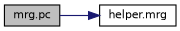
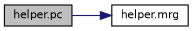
(32, 15) -> (38, 15)
